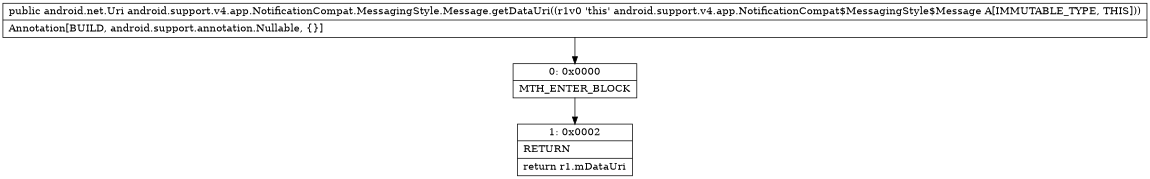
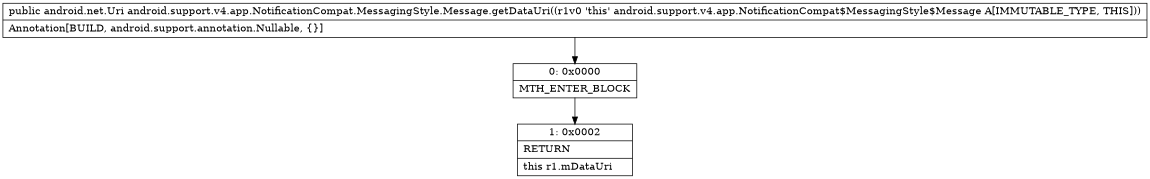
(575, 167) -> (568, 167)
